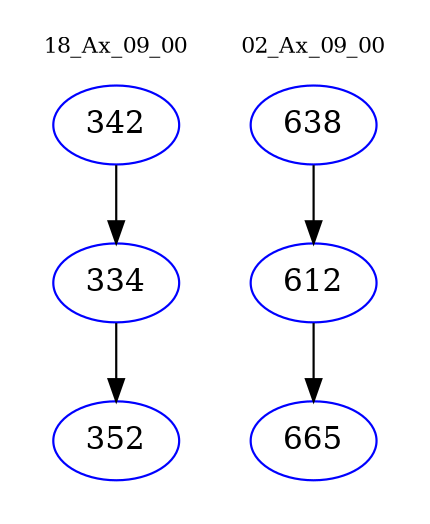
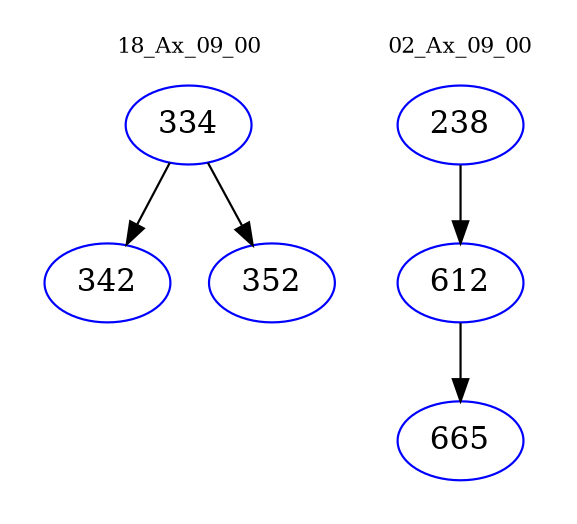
(314, 125) -> (461, 125)
(116, 193) -> (153, 194)
